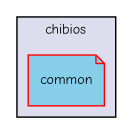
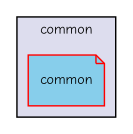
(66, 30) -> (66, 30)
